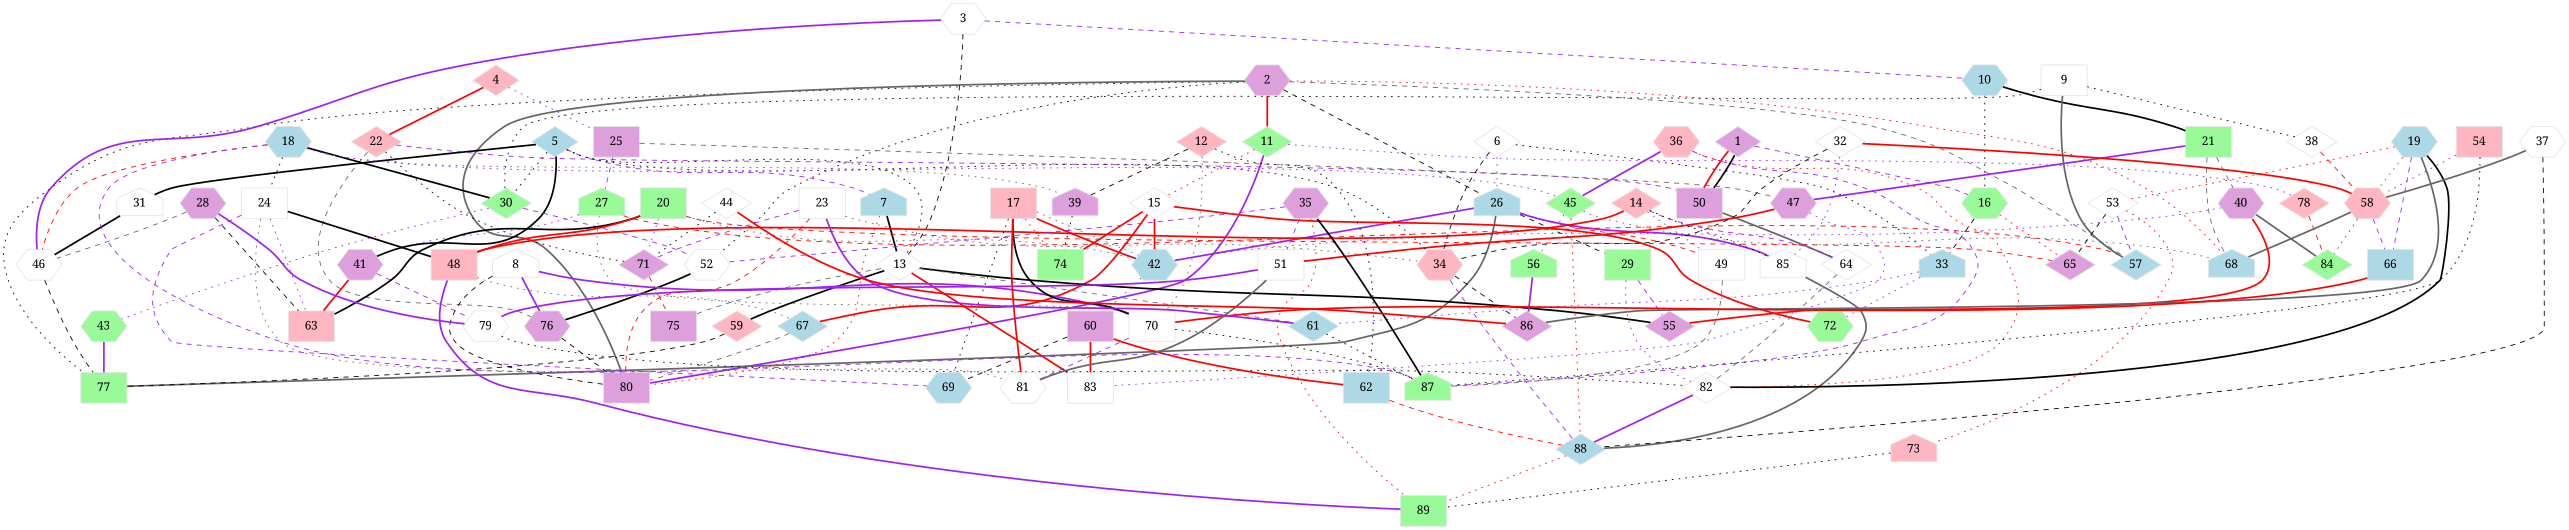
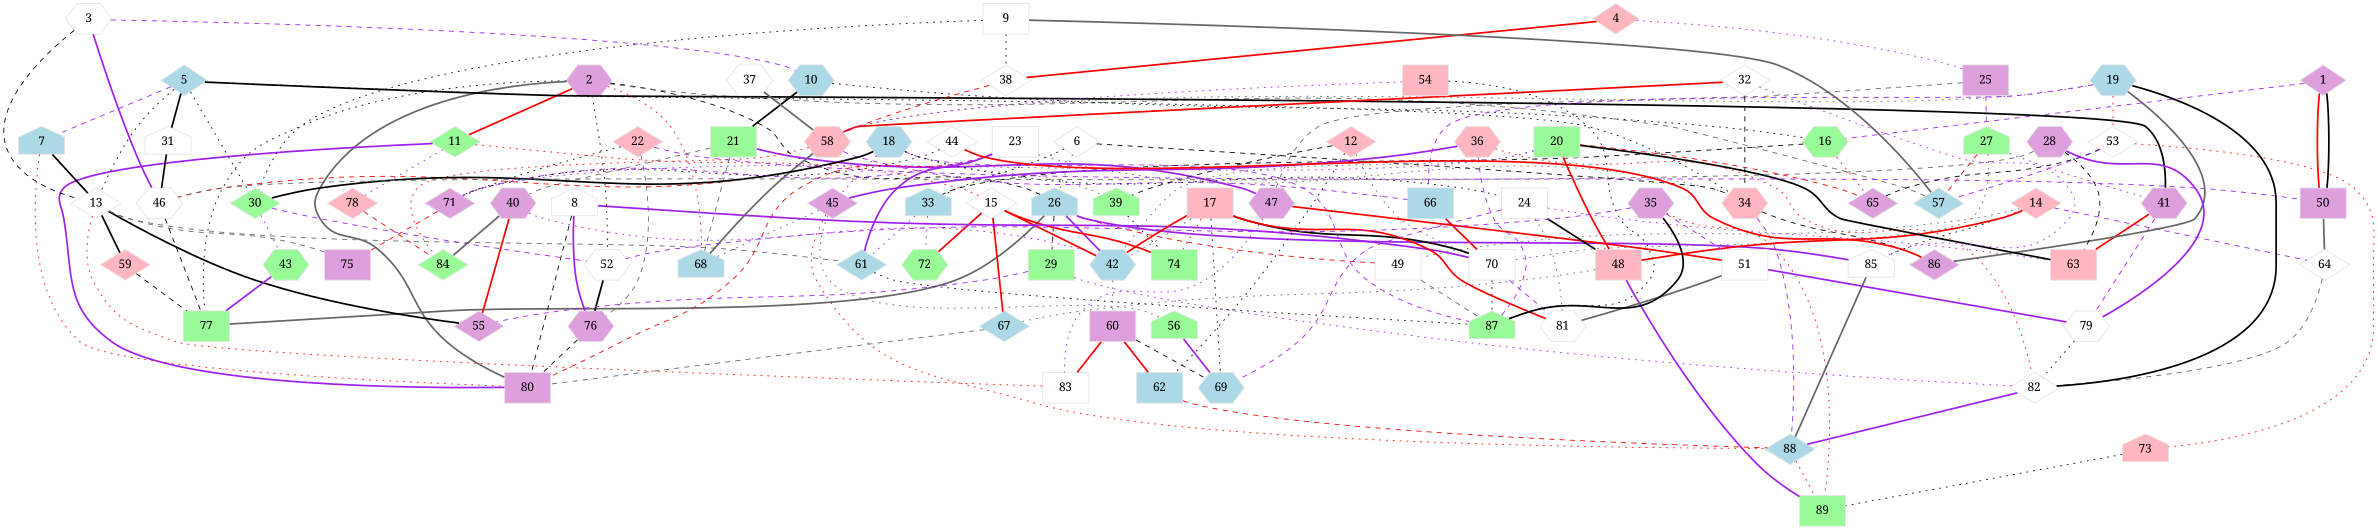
(429, 114) -> (1312, 49)
(1075, 203) -> (1116, 203)
(1570, 203) -> (833, 203)
(1530, 295) -> (1198, 357)
(982, 318) -> (523, 365)
(2161, 398) -> none
